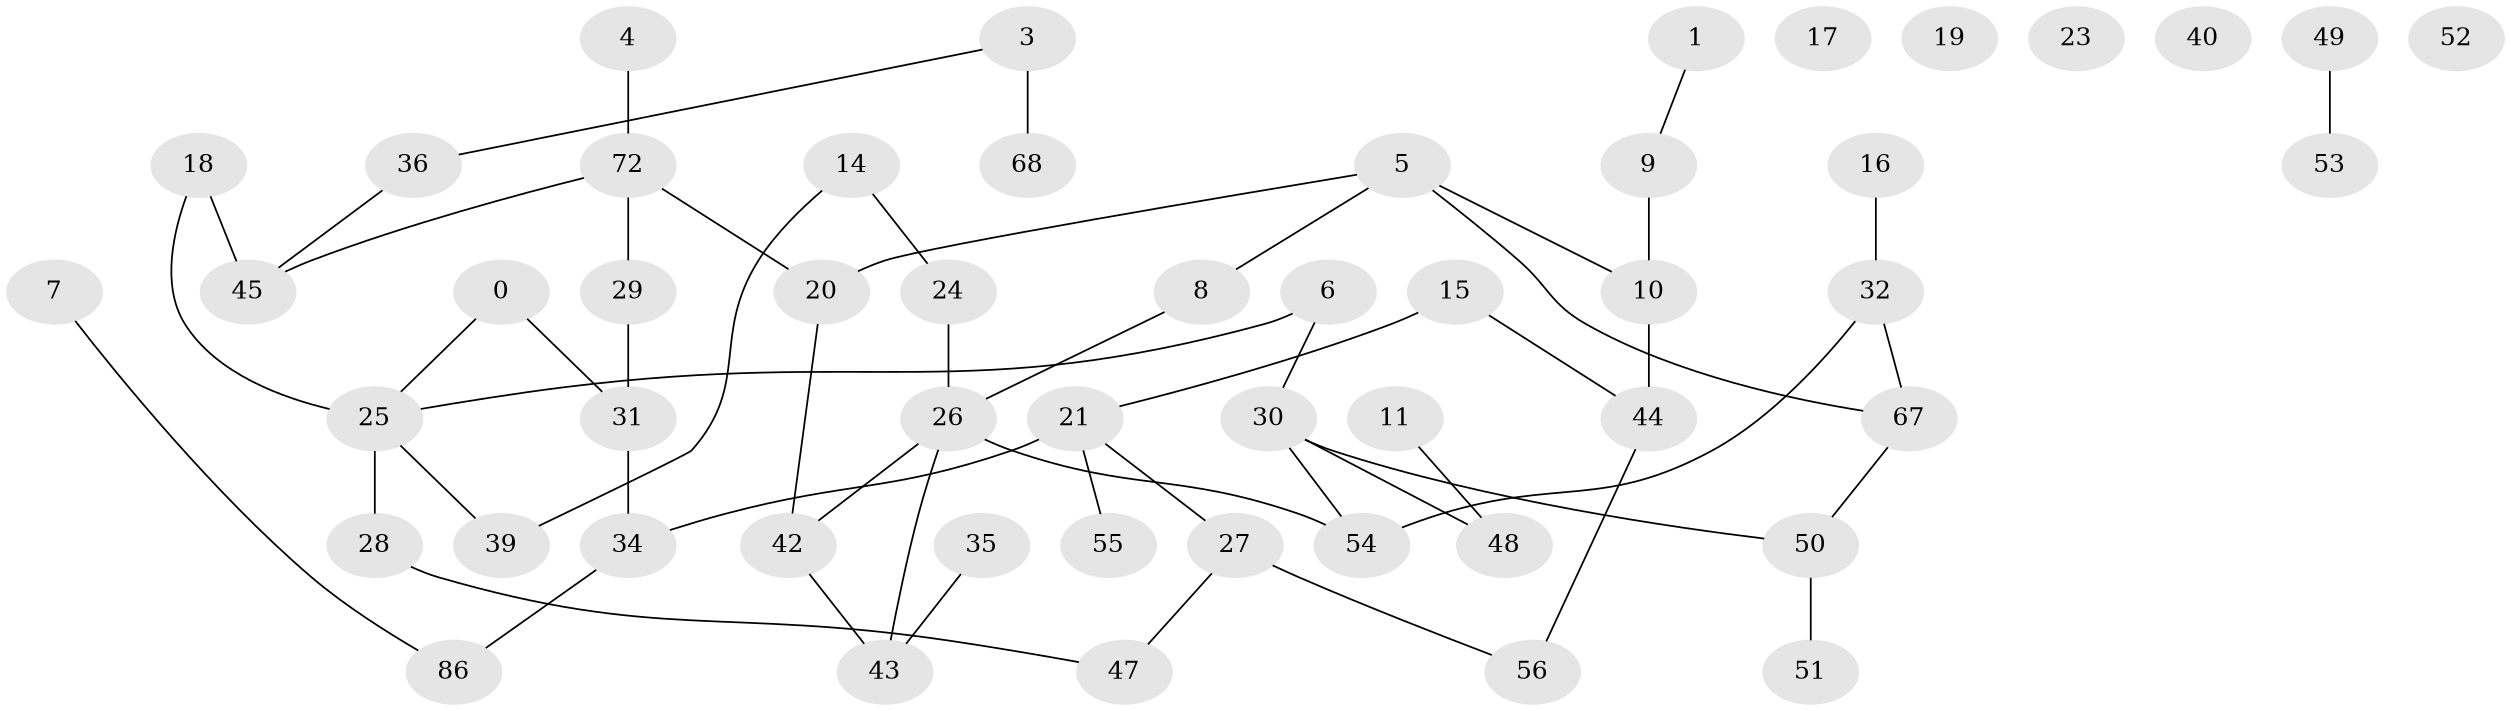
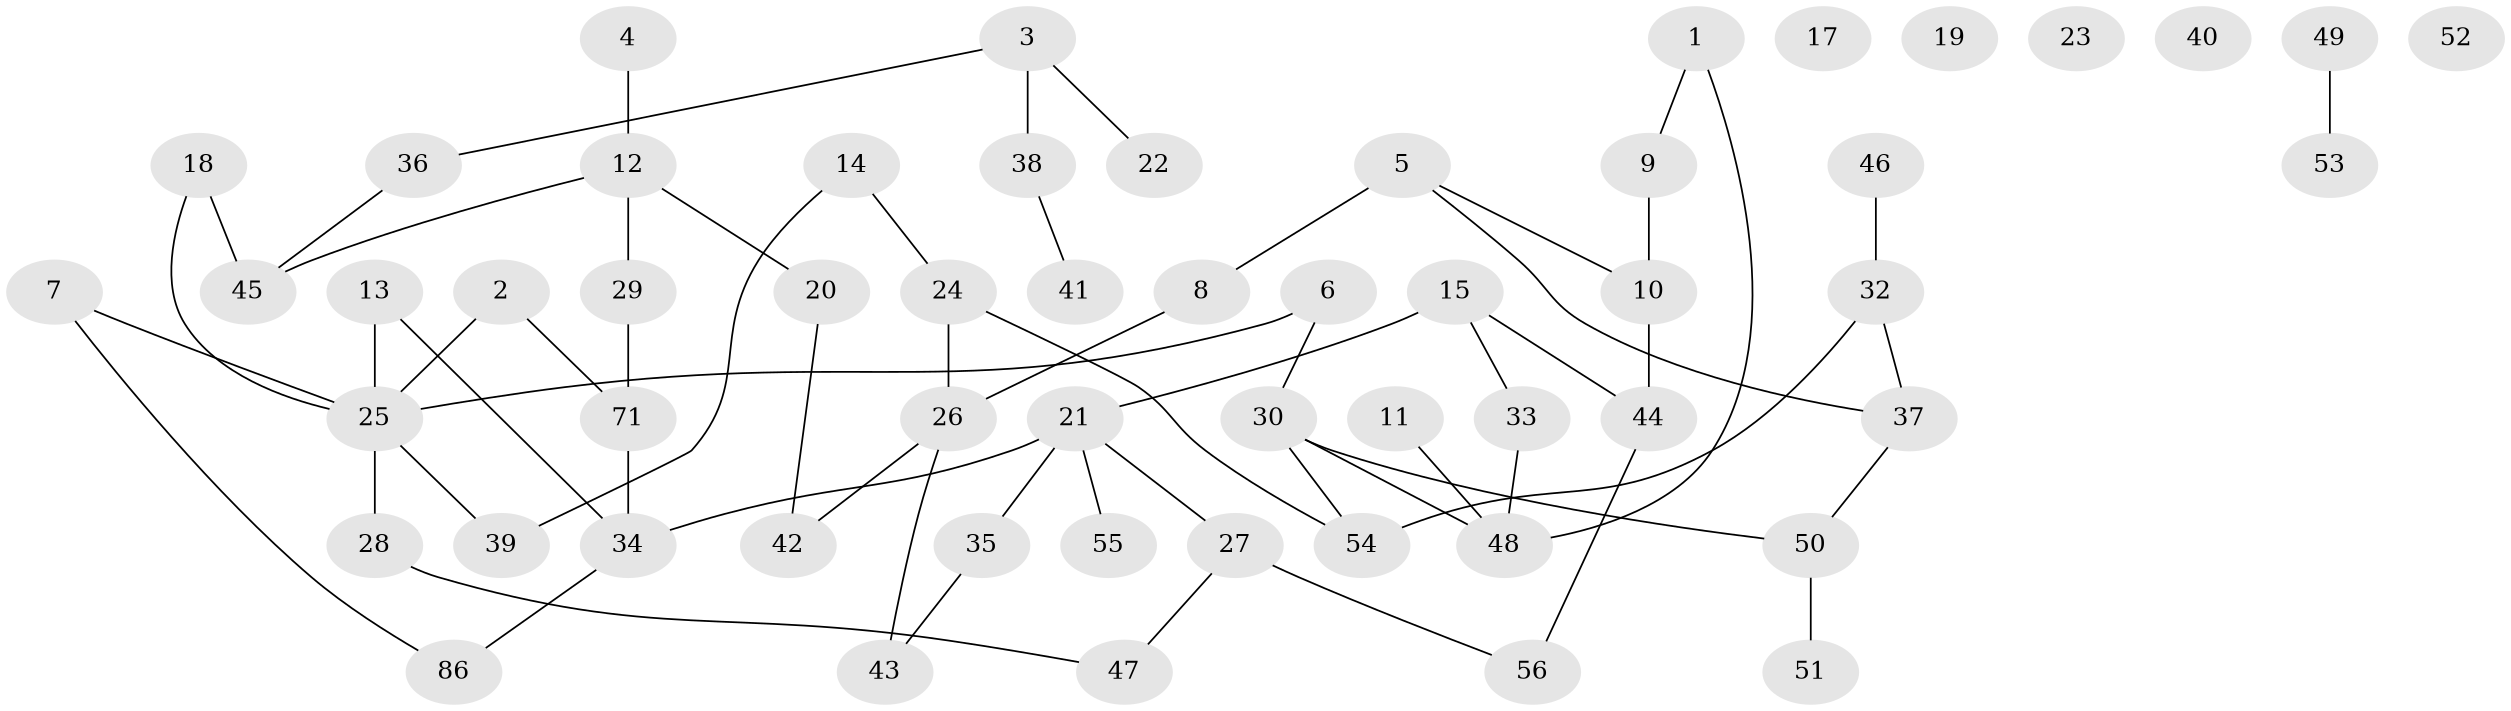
(628, 165) -> (628, 165)
(1028, 165) -> (1028, 165)
none -> (1154, 165)
(1876, 165) -> (1876, 165)
(1106, 217) -> none
none -> (375, 292)
(502, 292) -> (502, 292)
none -> (1075, 292)
none -> (190, 348)
none -> (1747, 355)
(628, 419) -> (628, 419)
none -> (1522, 419)
(1909, 419) -> (1909, 419)
(1129, 479) -> (1163, 408)
none -> (1029, 482)
(837, 609) -> none
